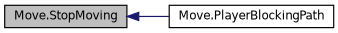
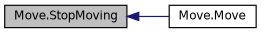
(251, 16) -> (213, 16)
